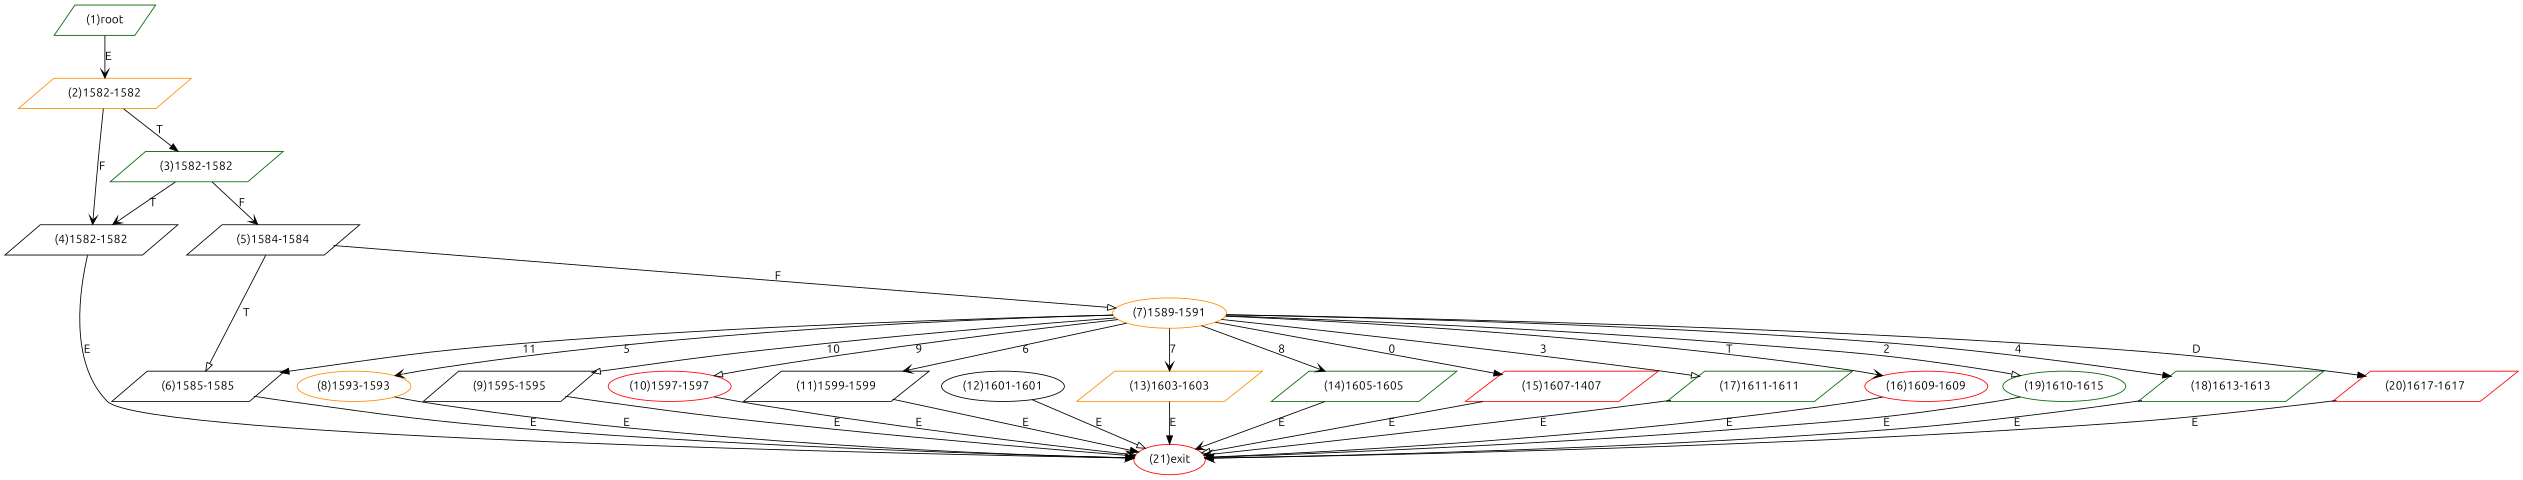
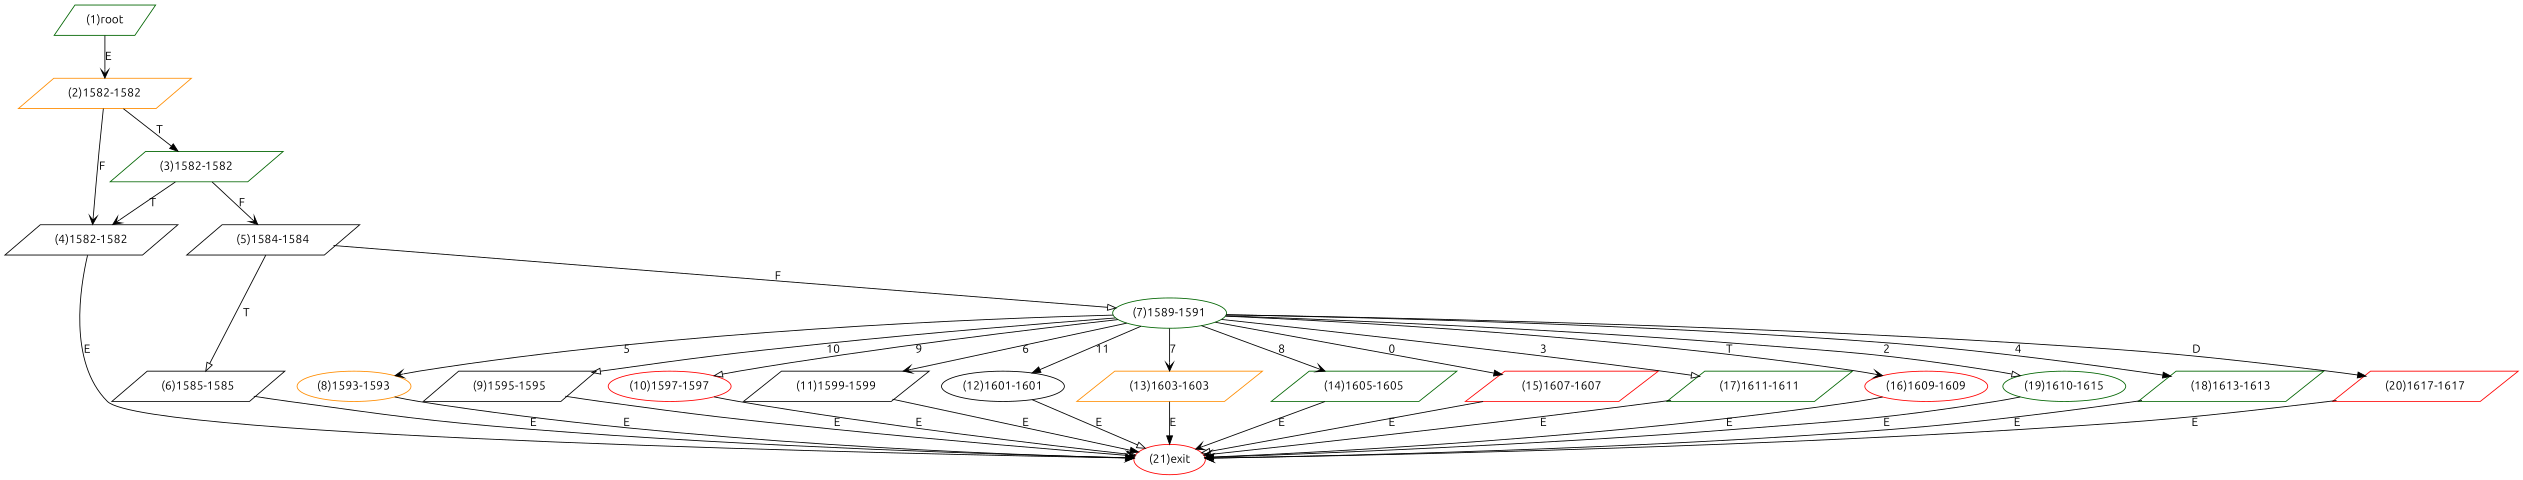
(1170, 313) -> (1170, 313)
(700, 331) -> (1090, 348)
(1562, 386) -> (1562, 386)
